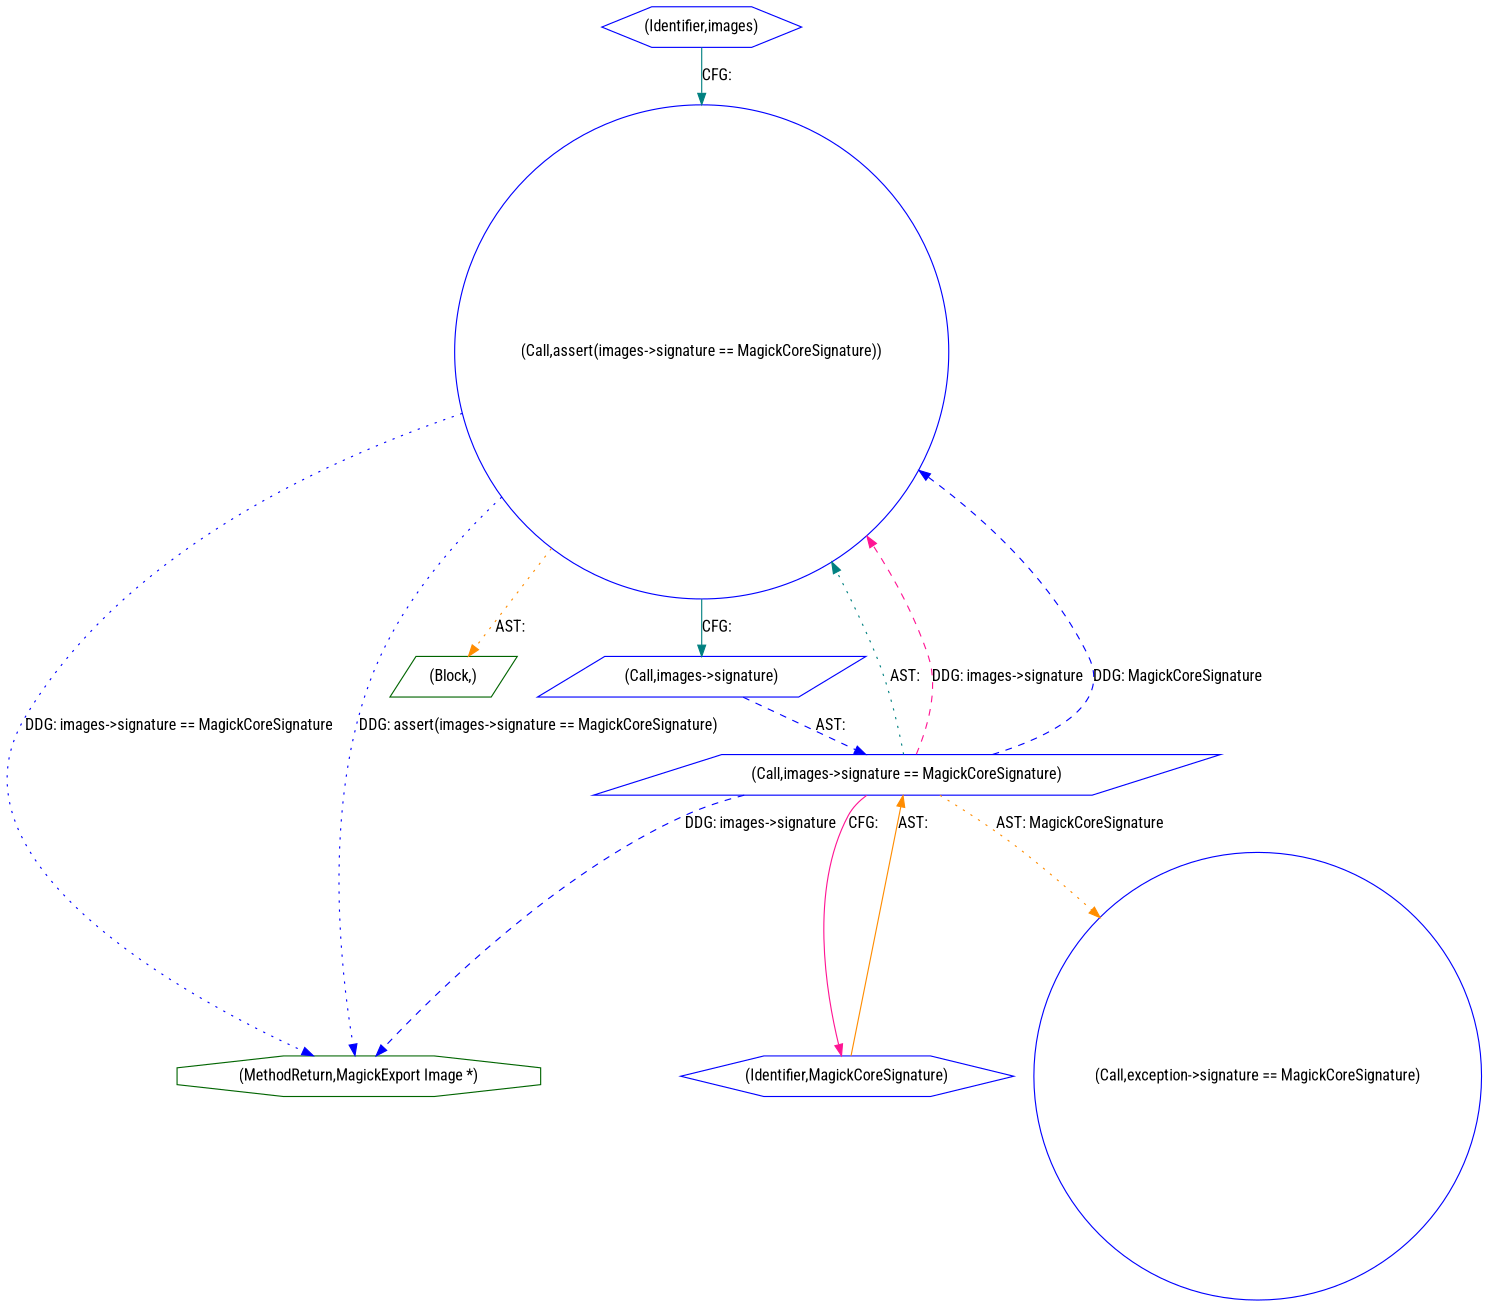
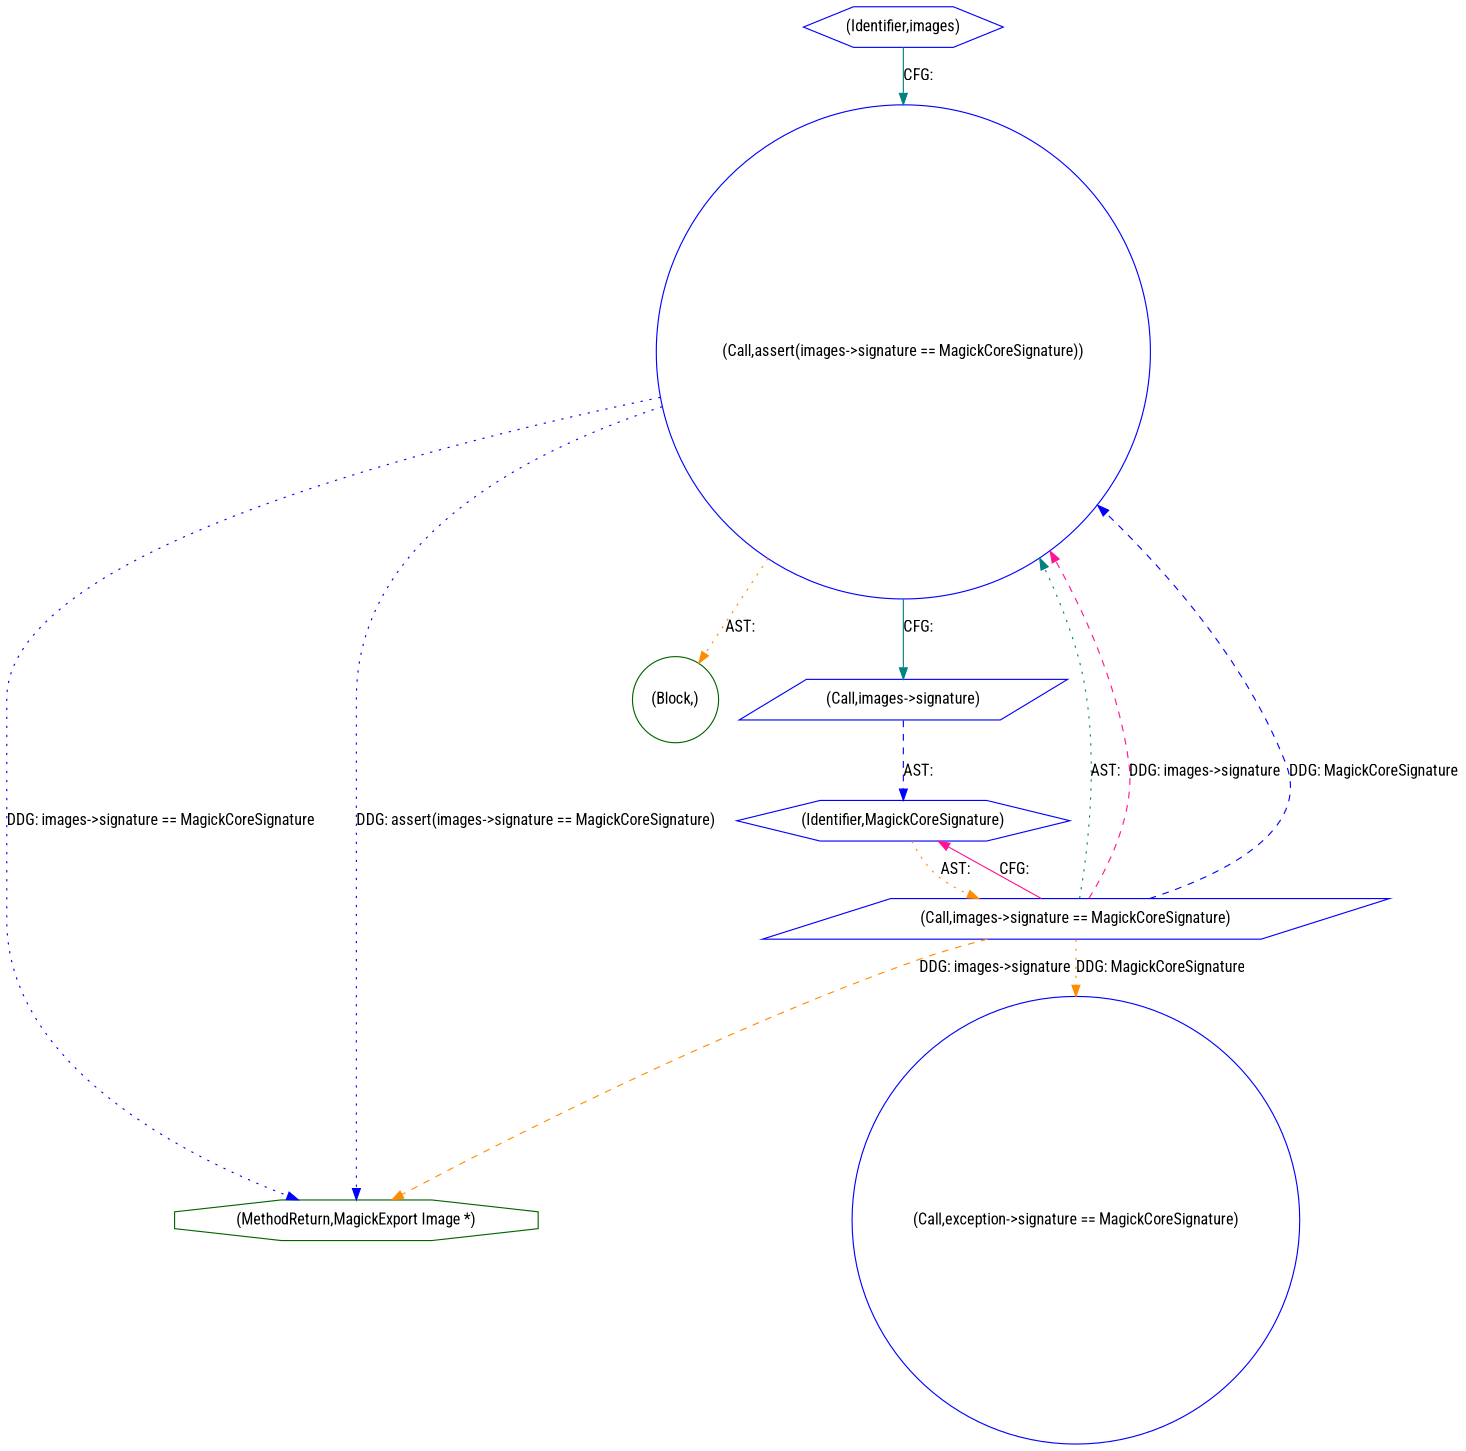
(454, 677) -> (676, 700)
(799, 723) -> (903, 755)
(1080, 824) -> (1161, 968)
(549, 898) -> (689, 1053)
(876, 931) -> (935, 873)
